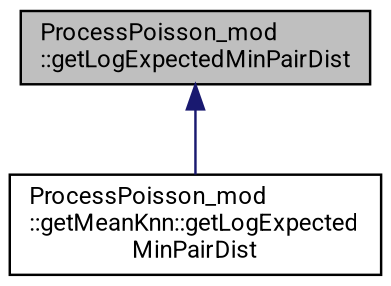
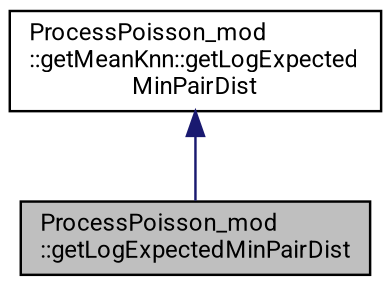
(195, 142) -> (195, 169)
